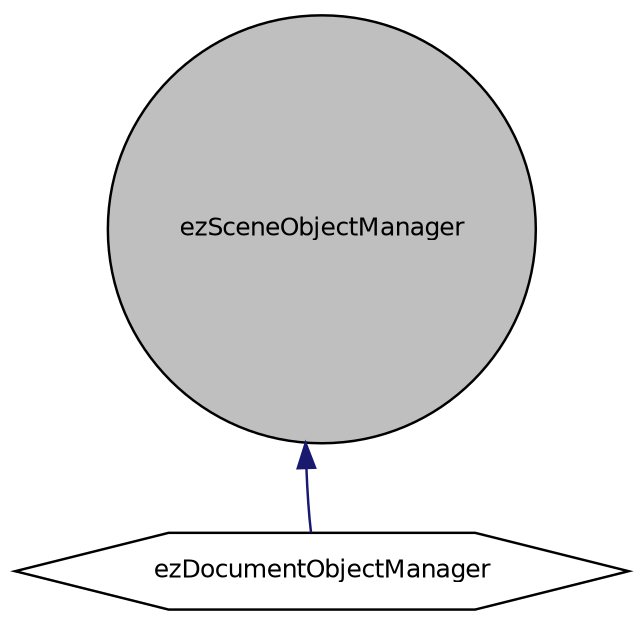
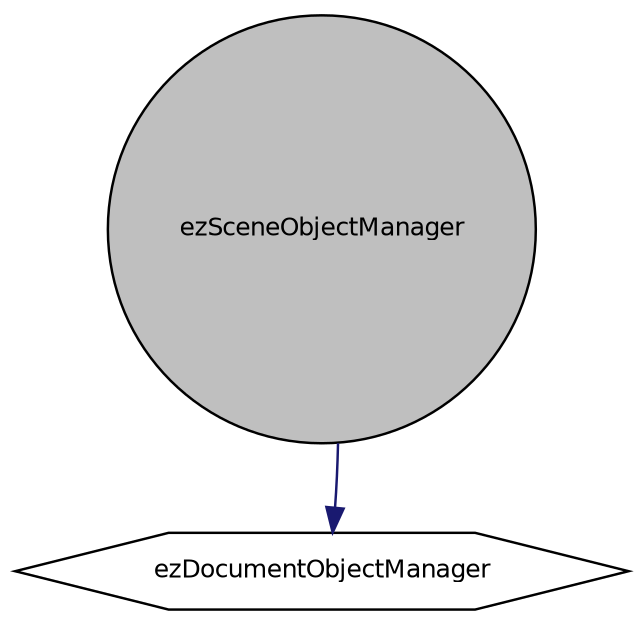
(308, 500) -> (337, 475)
